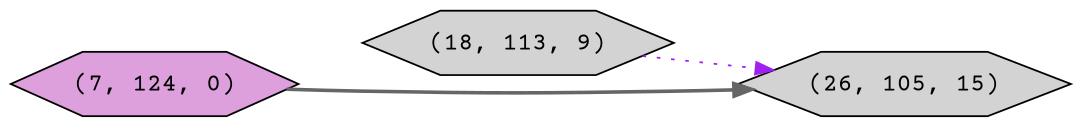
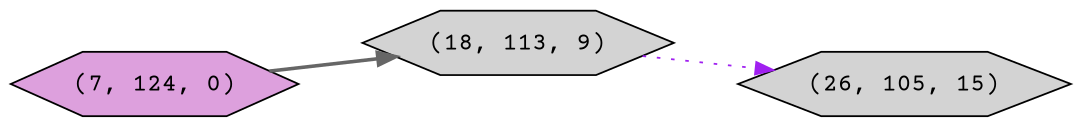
(510, 93) -> (324, 65)
